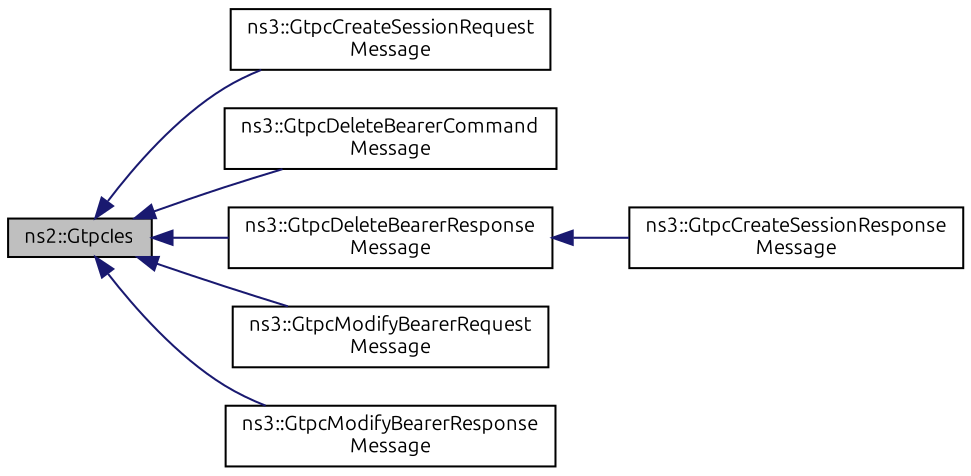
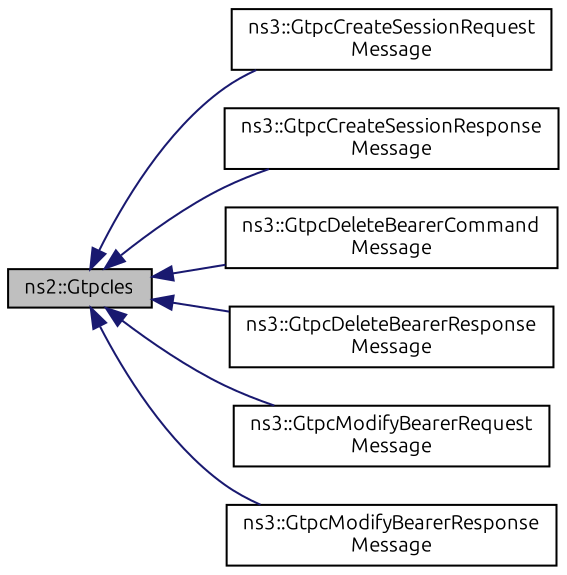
(601, 238) -> (191, 206)
